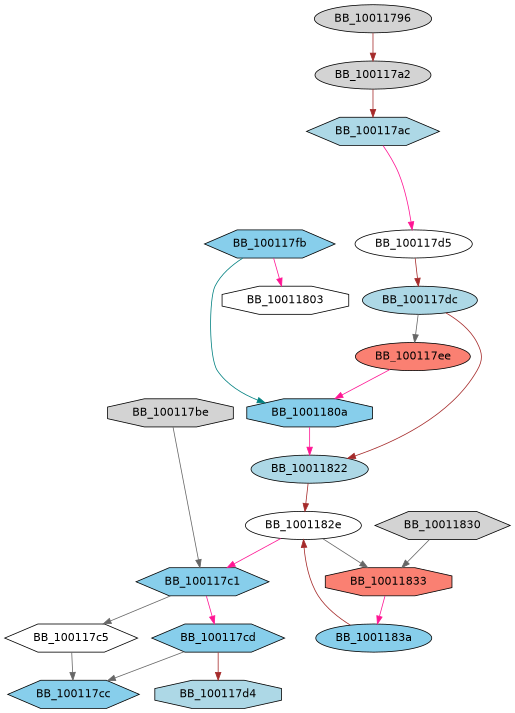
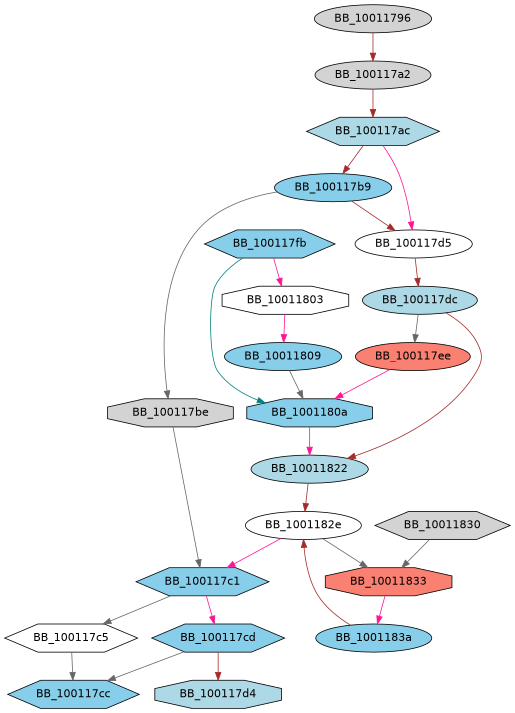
none -> (333, 188)
none -> (283, 357)
